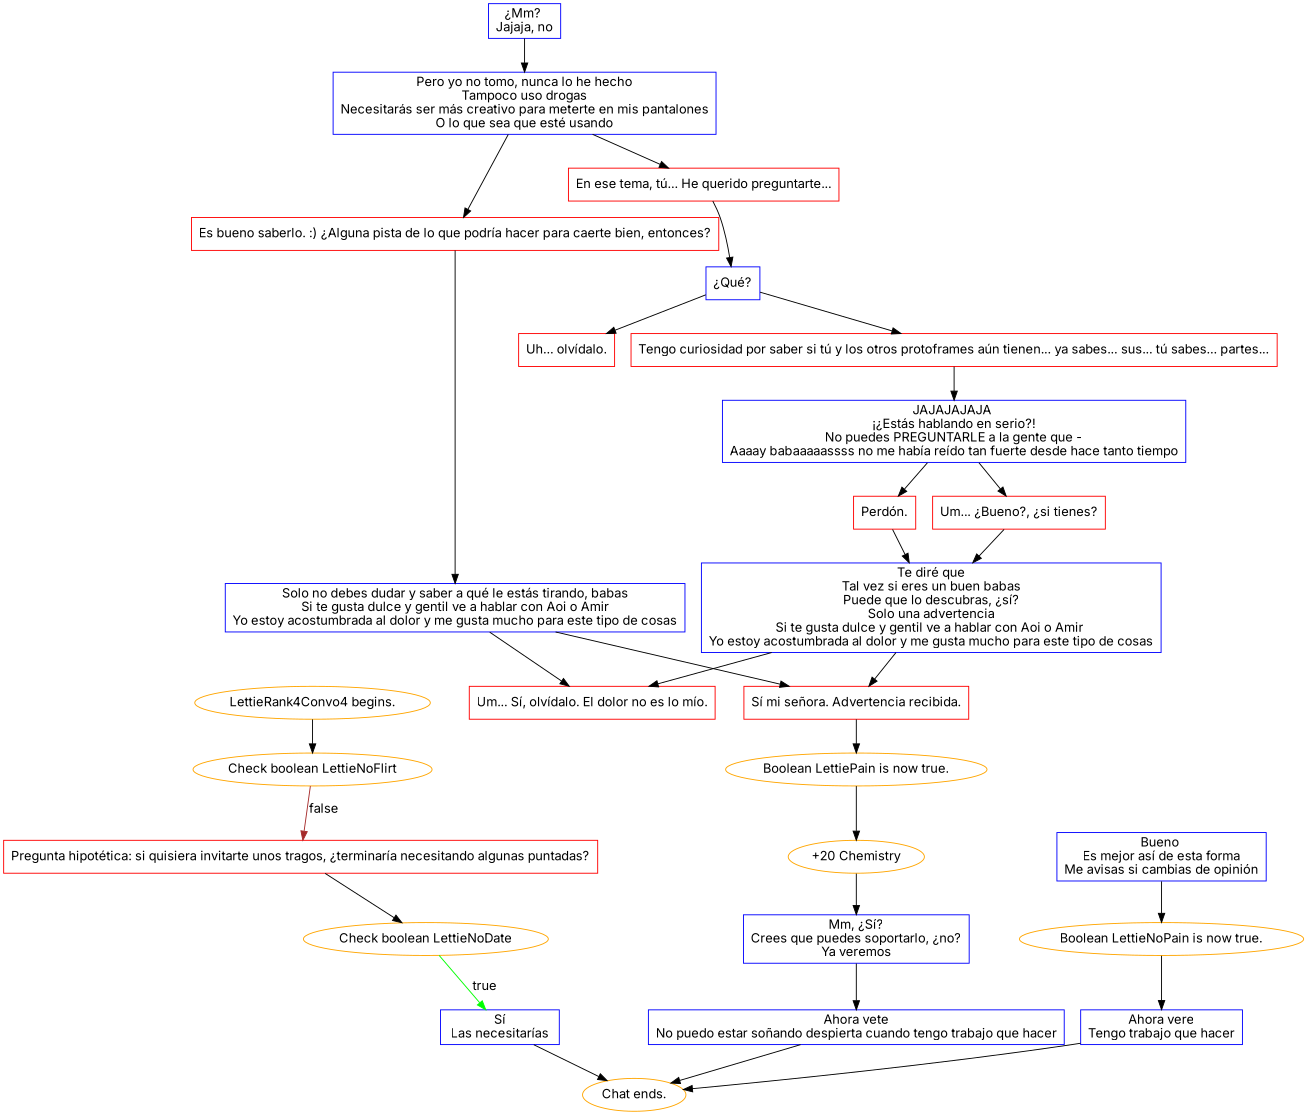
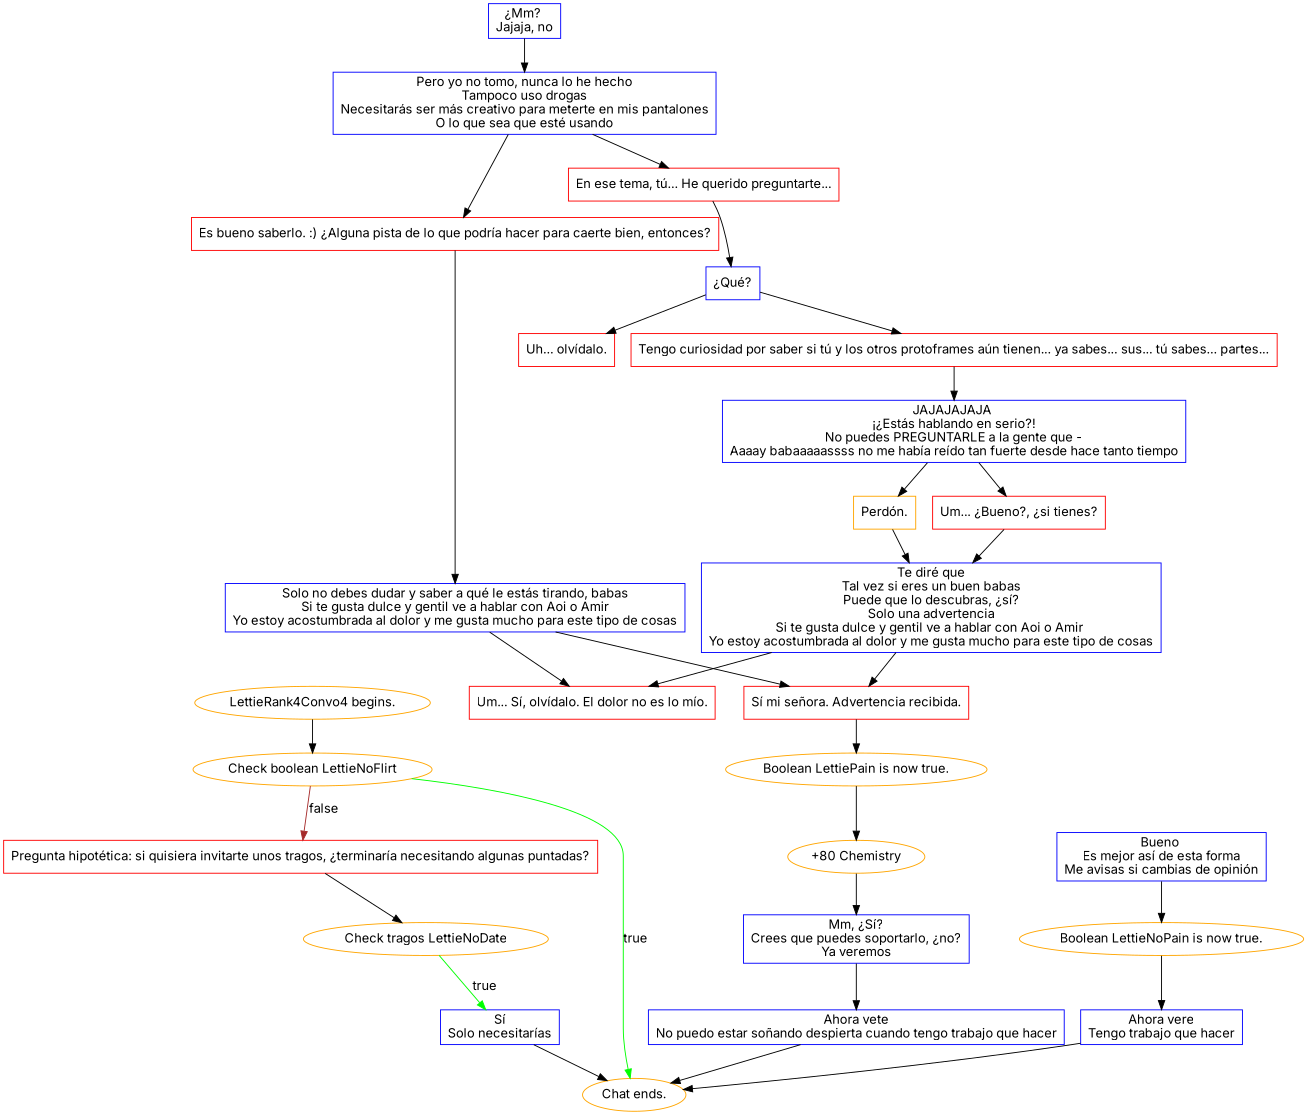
(885, 513) -> (885, 513)
none -> (620, 846)
(856, 857) -> (856, 857)
(426, 939) -> (426, 939)
(500, 1027) -> (500, 1027)
